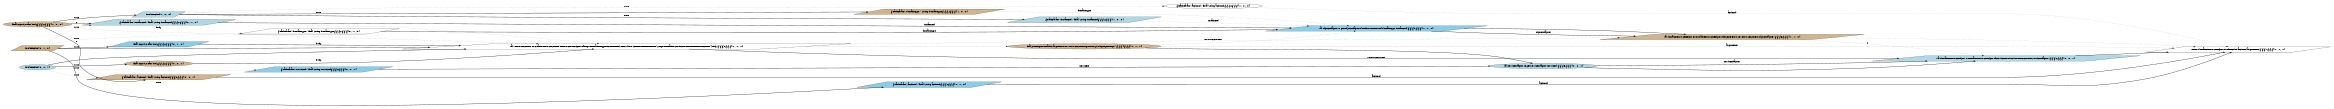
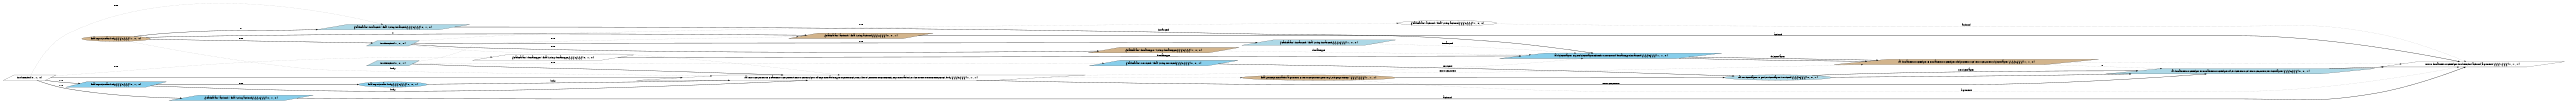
(37, 48) -> (30, 78)
(159, 64) -> (393, 85)
(90, 66) -> (257, 85)
(37, 67) -> (393, 63)
